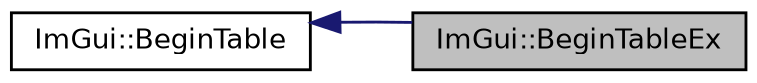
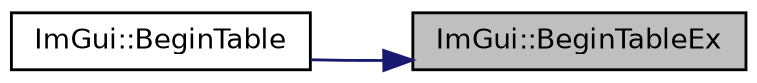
(376, 22) -> (347, 60)
